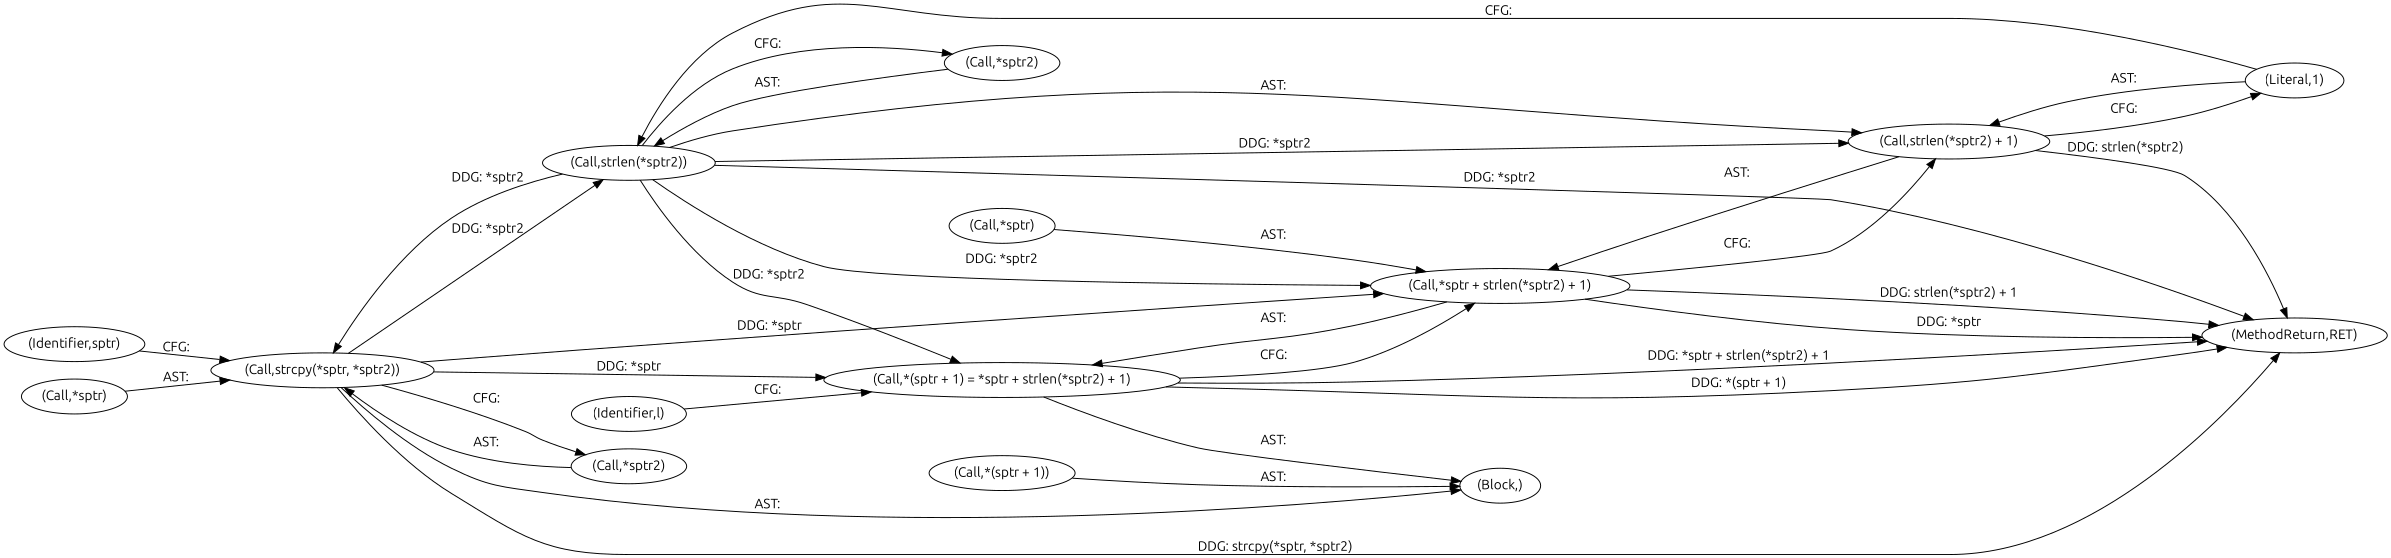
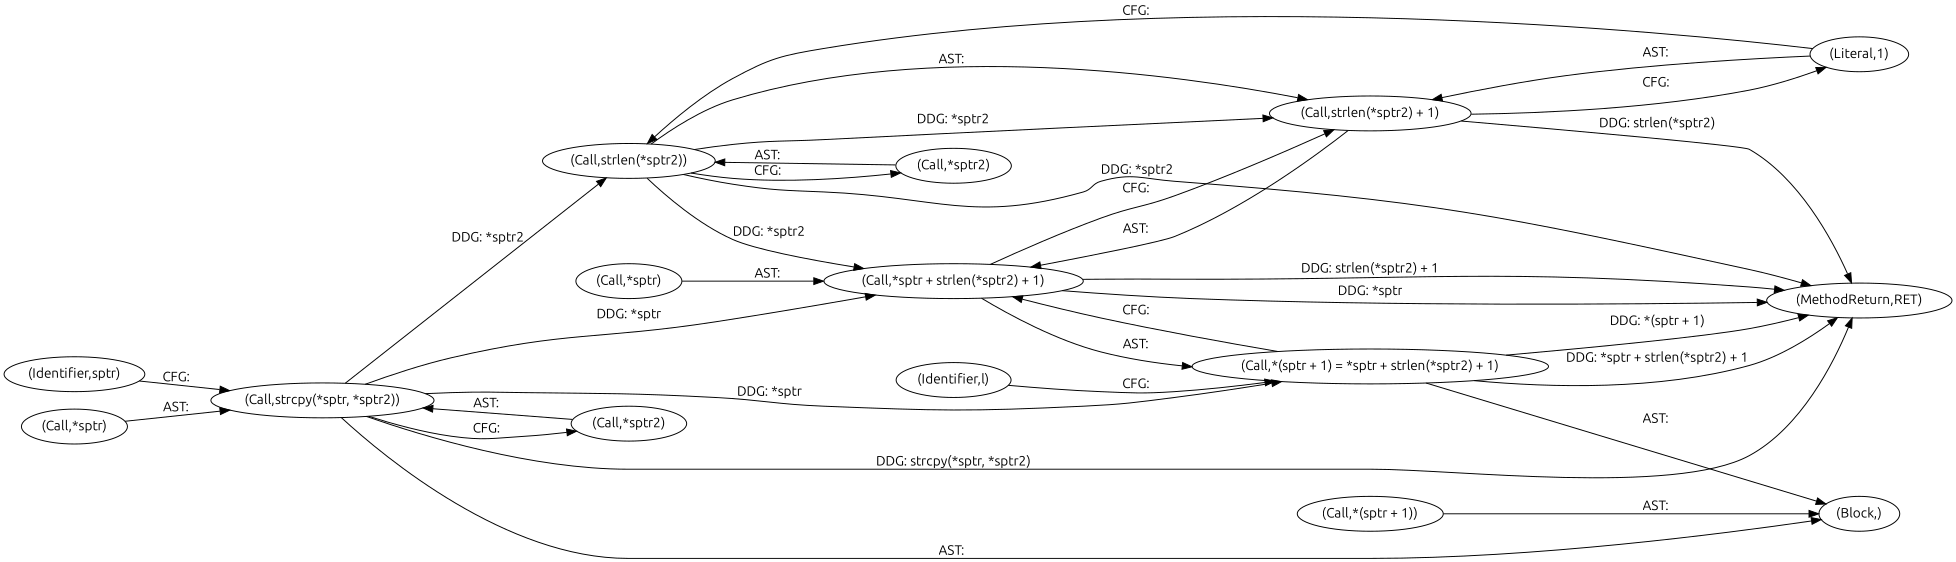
(431, 233) -> none
(776, 297) -> none
